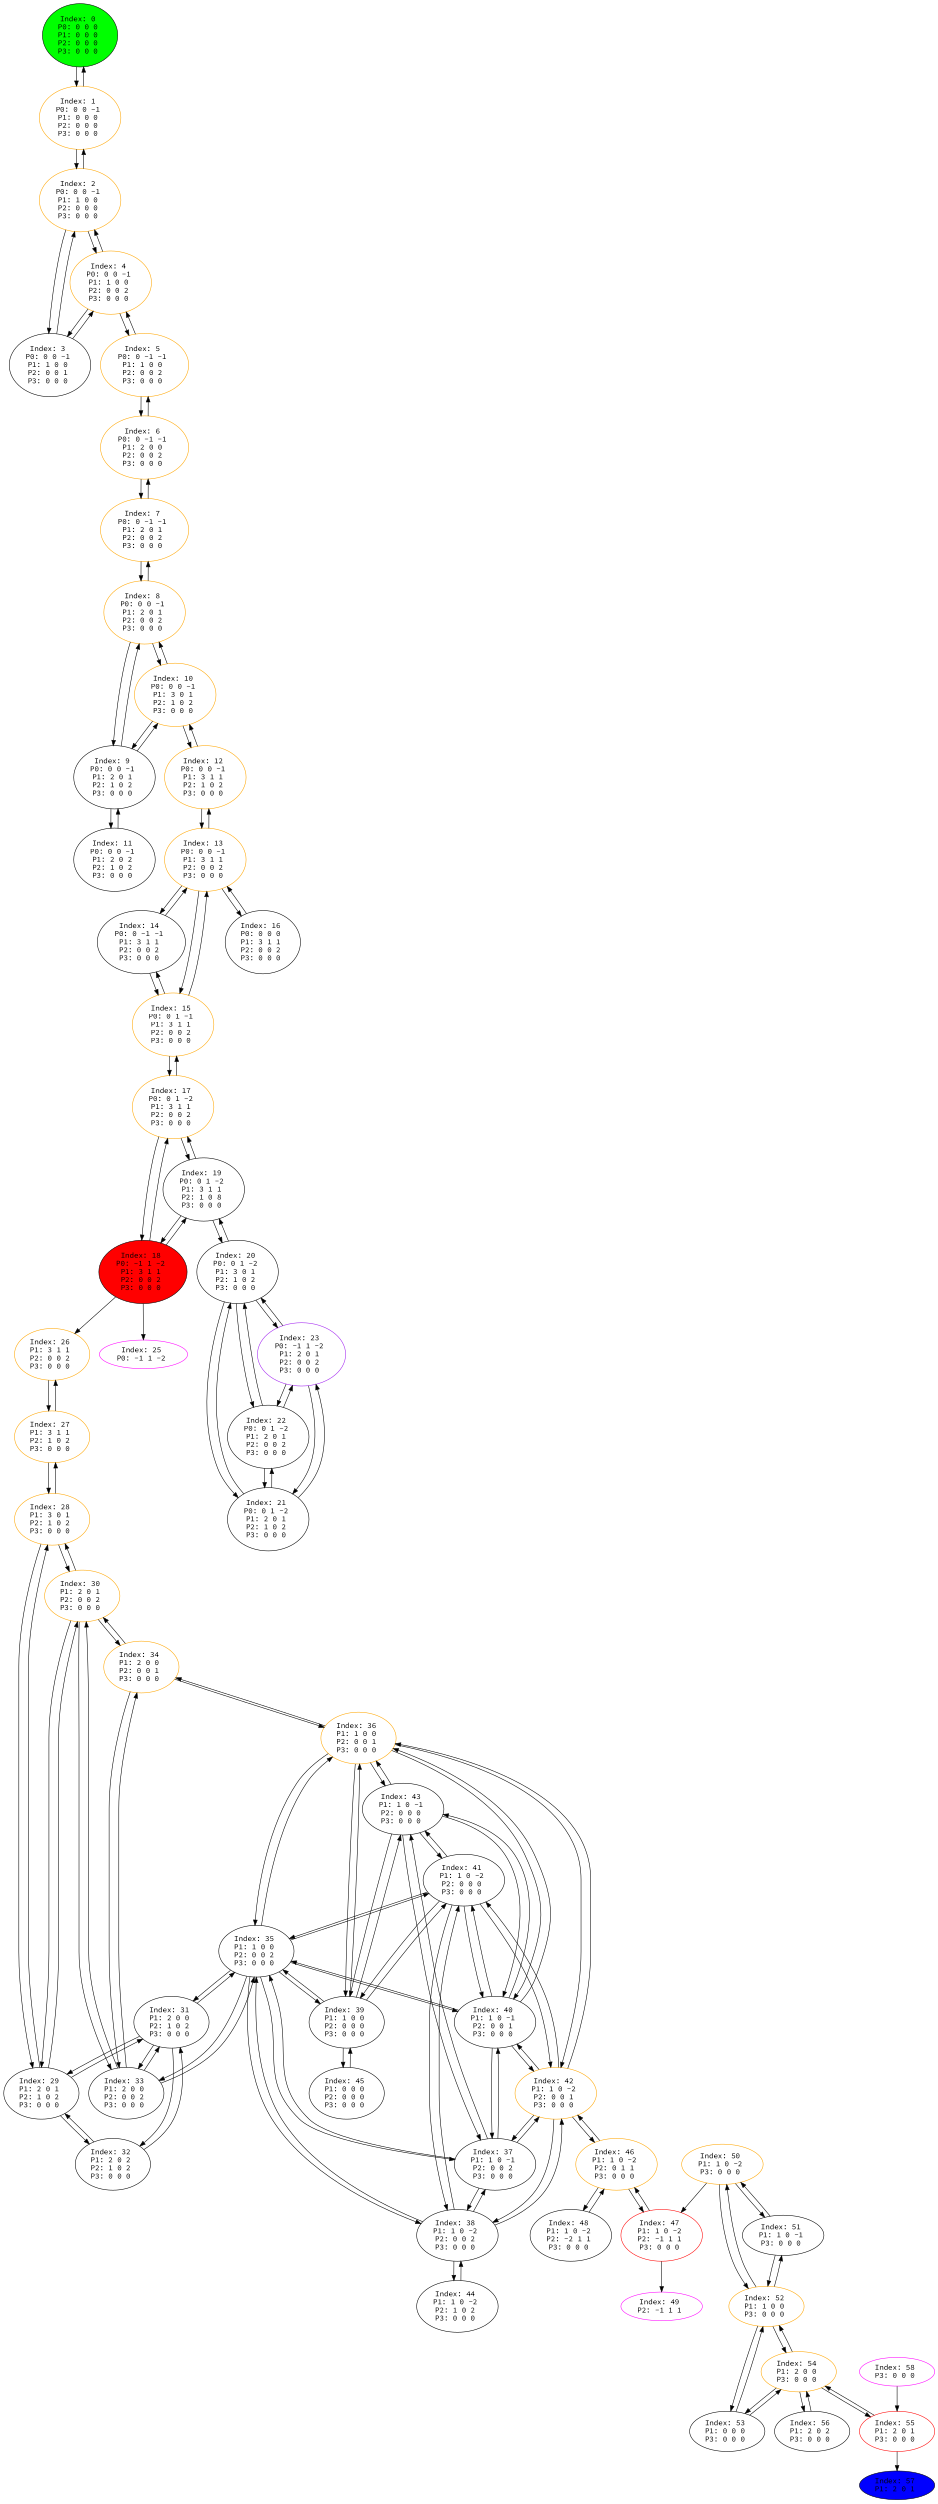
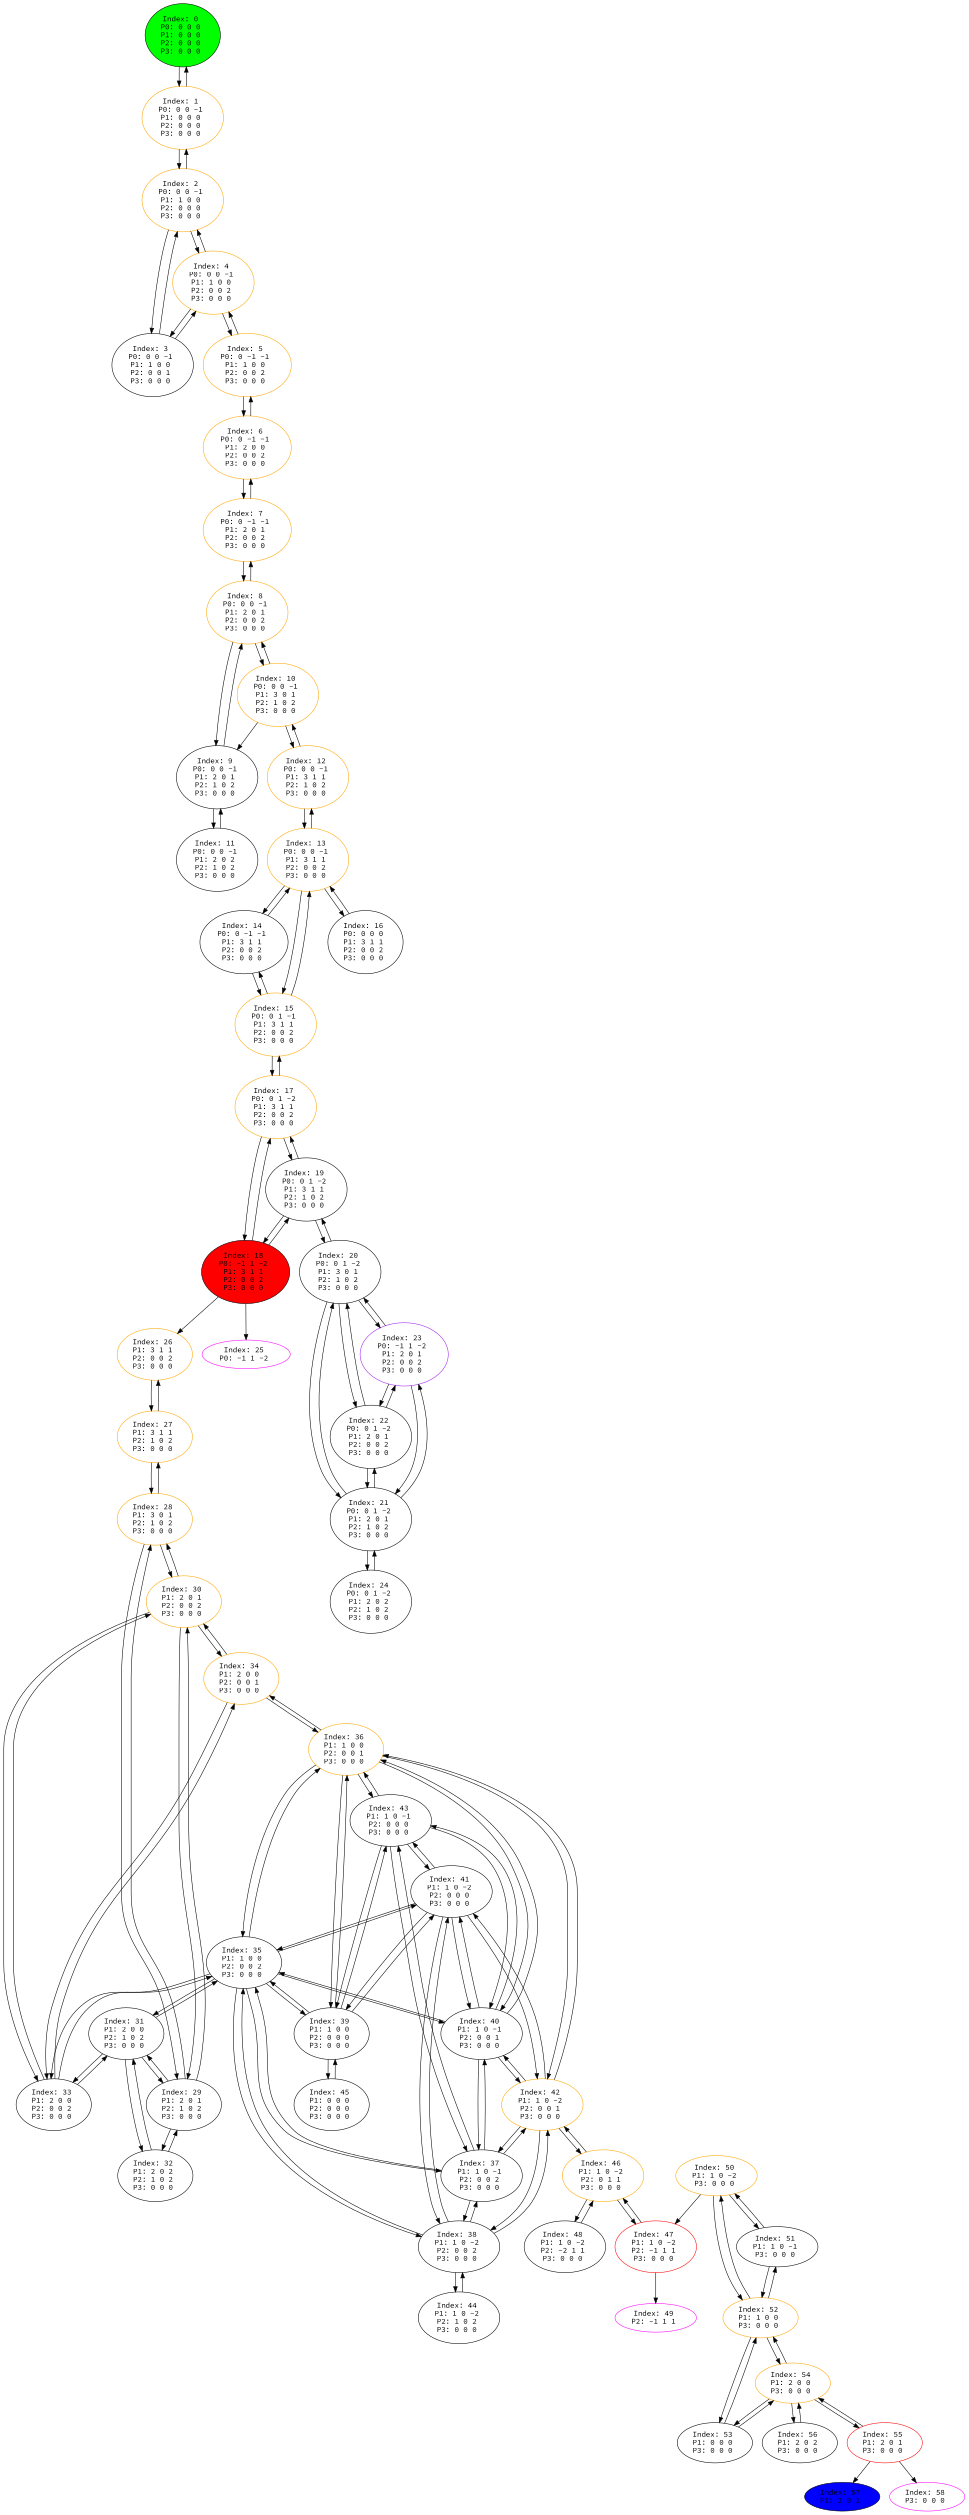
(146, 740) -> none
(204, 1189) -> (306, 1189)
none -> (371, 1602)
(897, 2396) -> (906, 2470)
